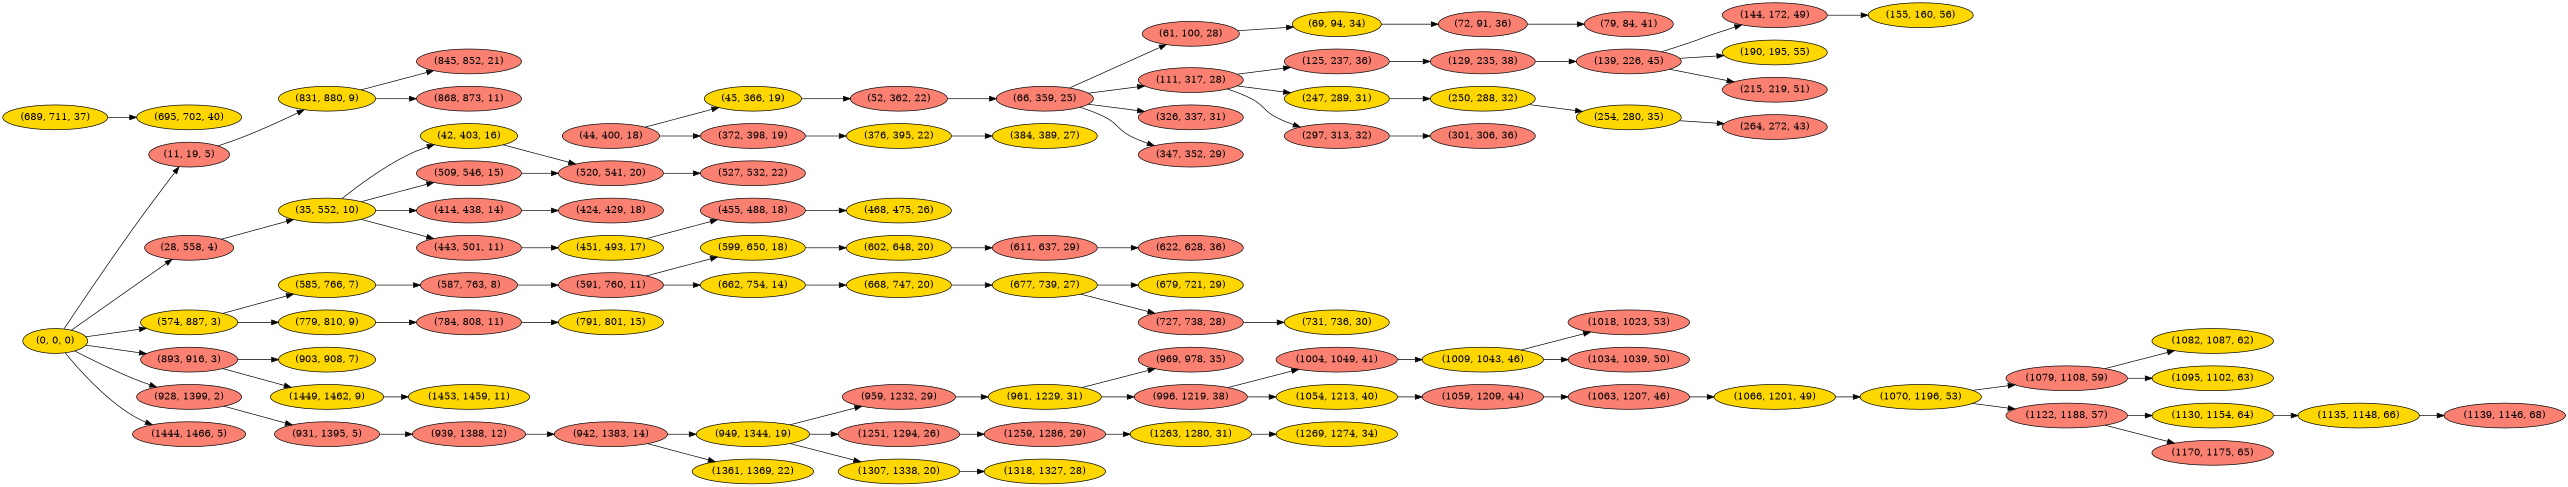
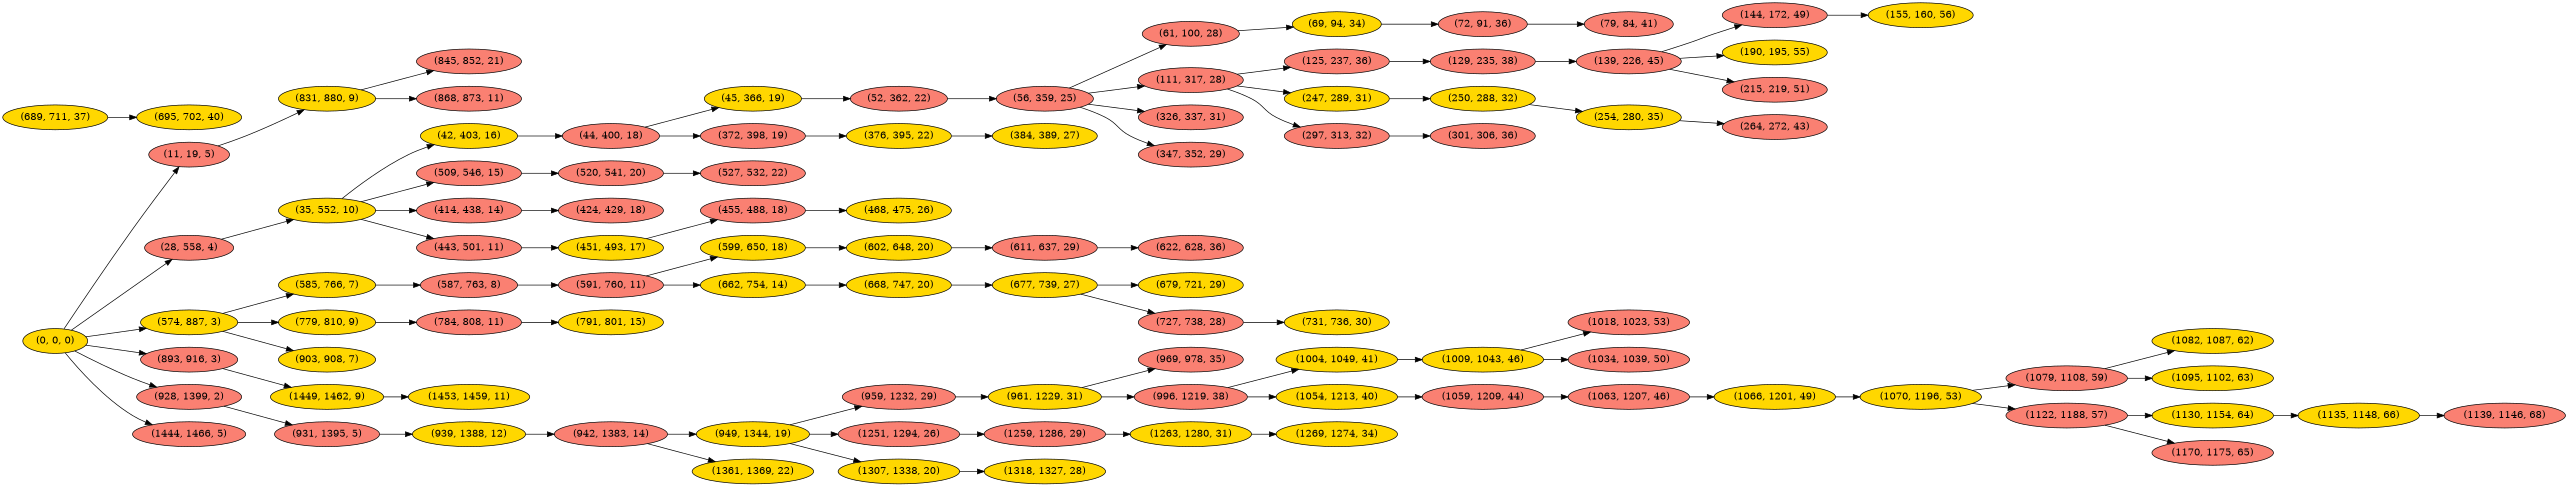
(1045, 99) -> (1045, 99)
(536, 154) -> (536, 136)
(255, 360) -> (255, 340)
(1337, 360) -> (1337, 360)
(469, 434) -> (469, 434)
